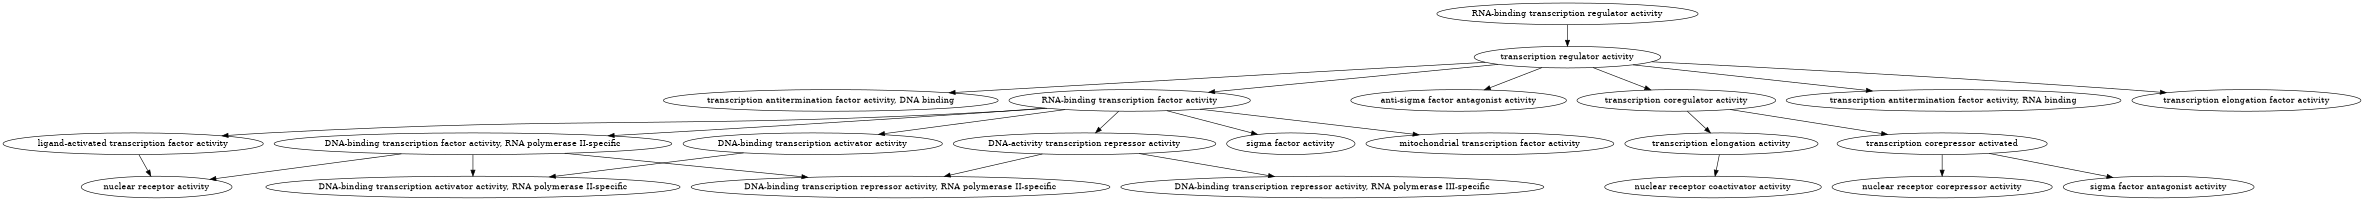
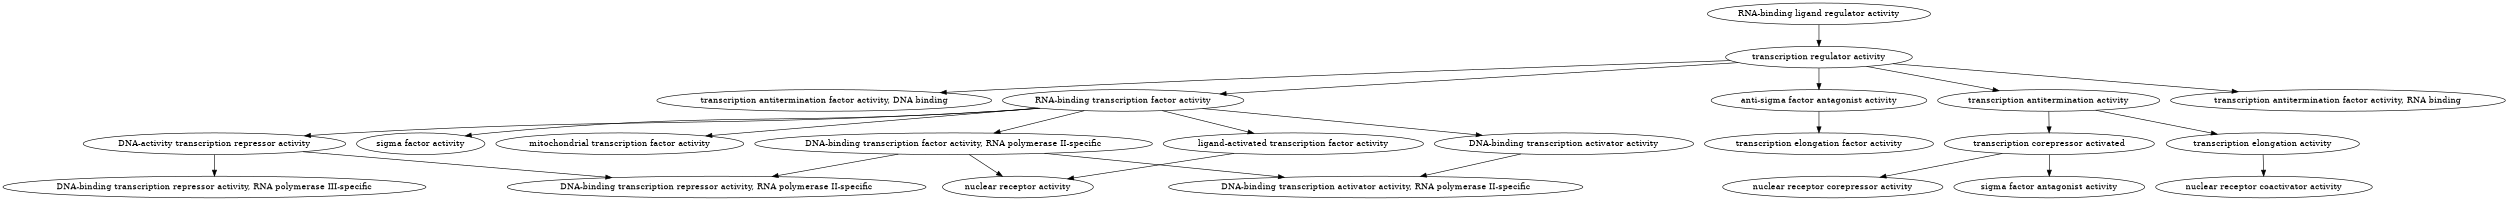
(1567, 14) -> (1819, 14)
(1906, 76) -> (1819, 119)
(1676, 100) -> (2049, 100)
